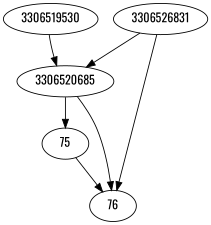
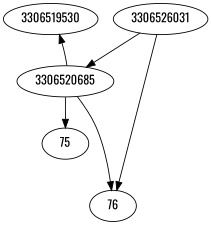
(161, 19) -> (161, 19)
(51, 46) -> (65, 54)
(87, 171) -> none
